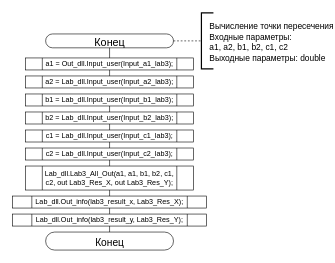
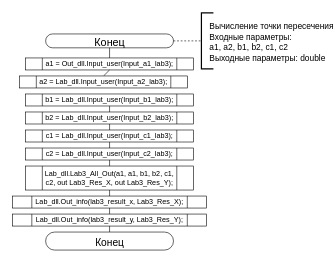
(110, 82) -> (104, 82)
